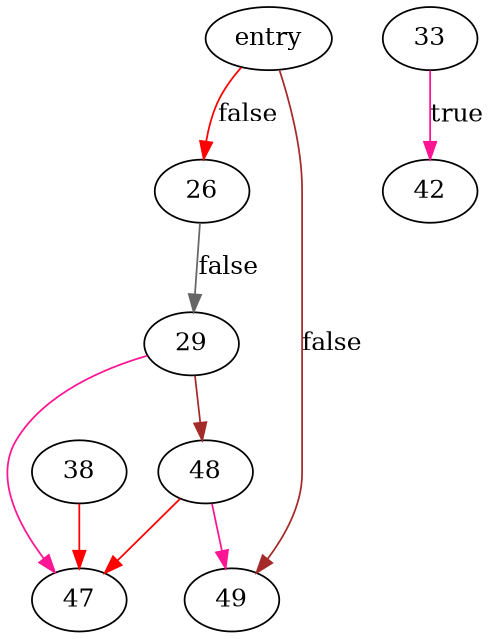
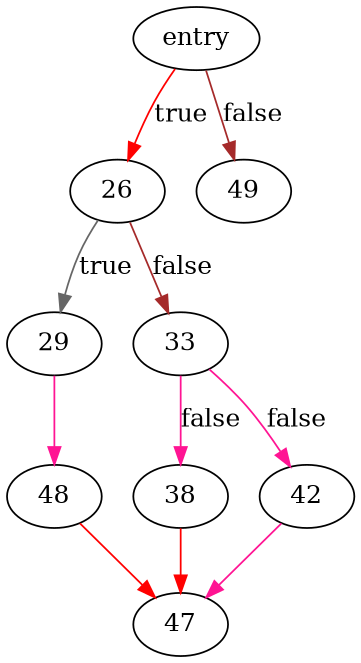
(248, 115) -> (182, 115)
(457, 115) -> (296, 420)
none -> (146, 260)
(228, 268) -> (106, 268)
(198, 399) -> (54, 411)
none -> (181, 411)
(25, 428) -> (250, 554)
(217, 527) -> none
